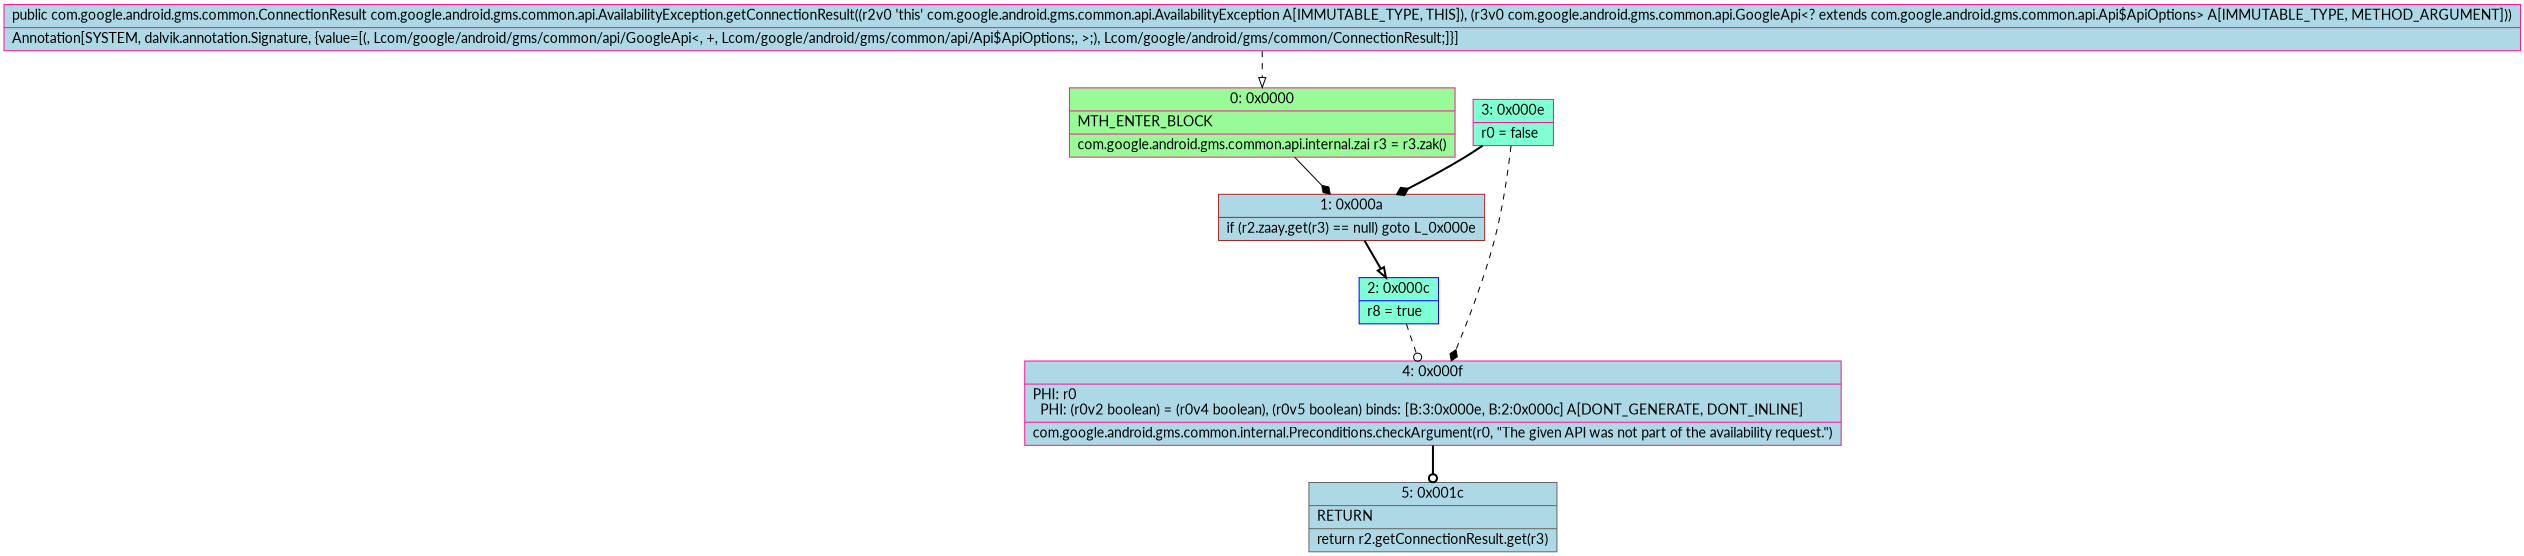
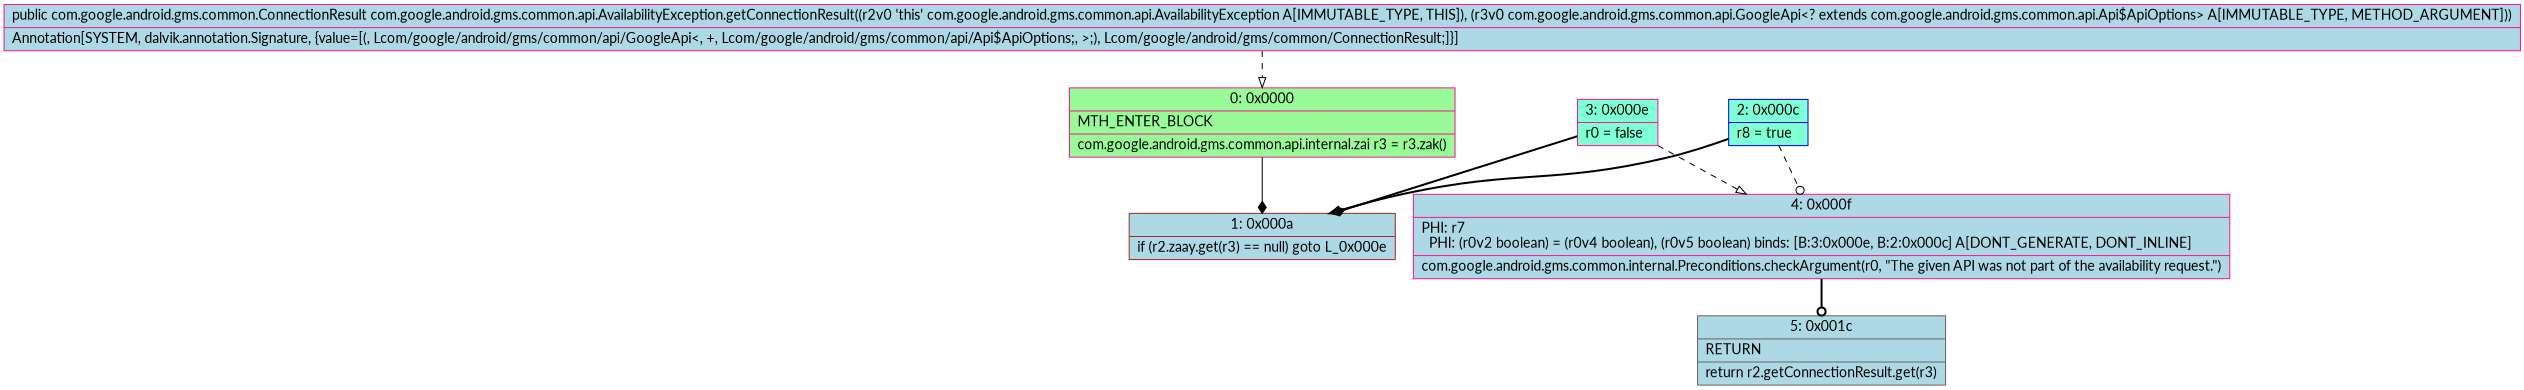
(1492, 250) -> (1698, 167)
(1373, 255) -> (1534, 177)
(1057, 395) -> (1445, 228)
